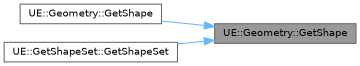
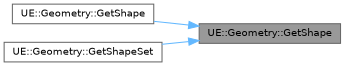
(91, 52) -> (83, 52)
